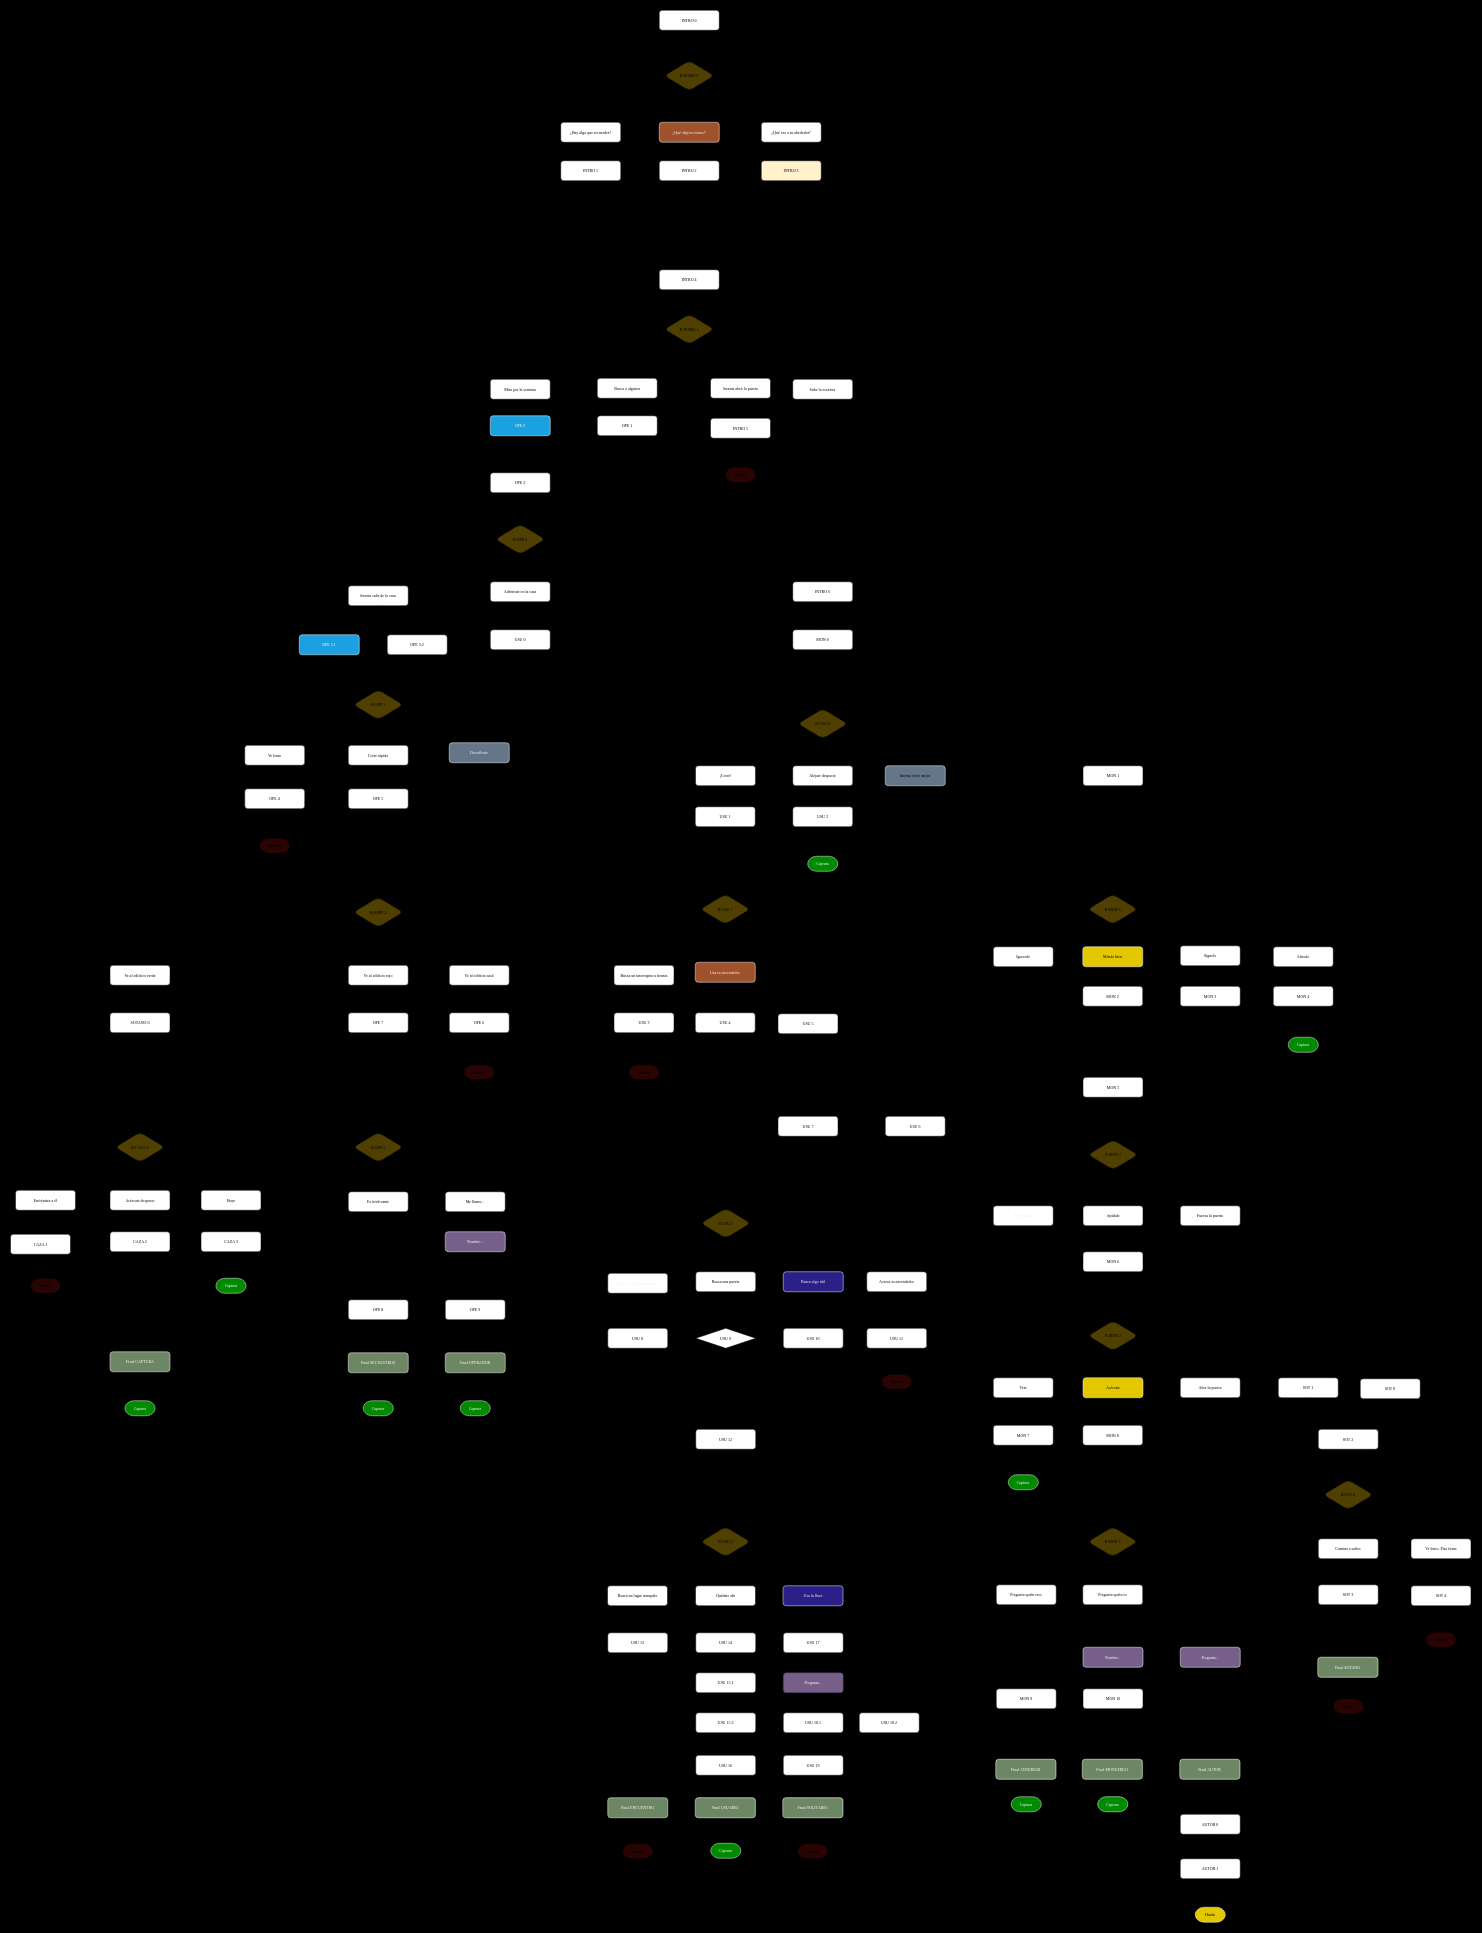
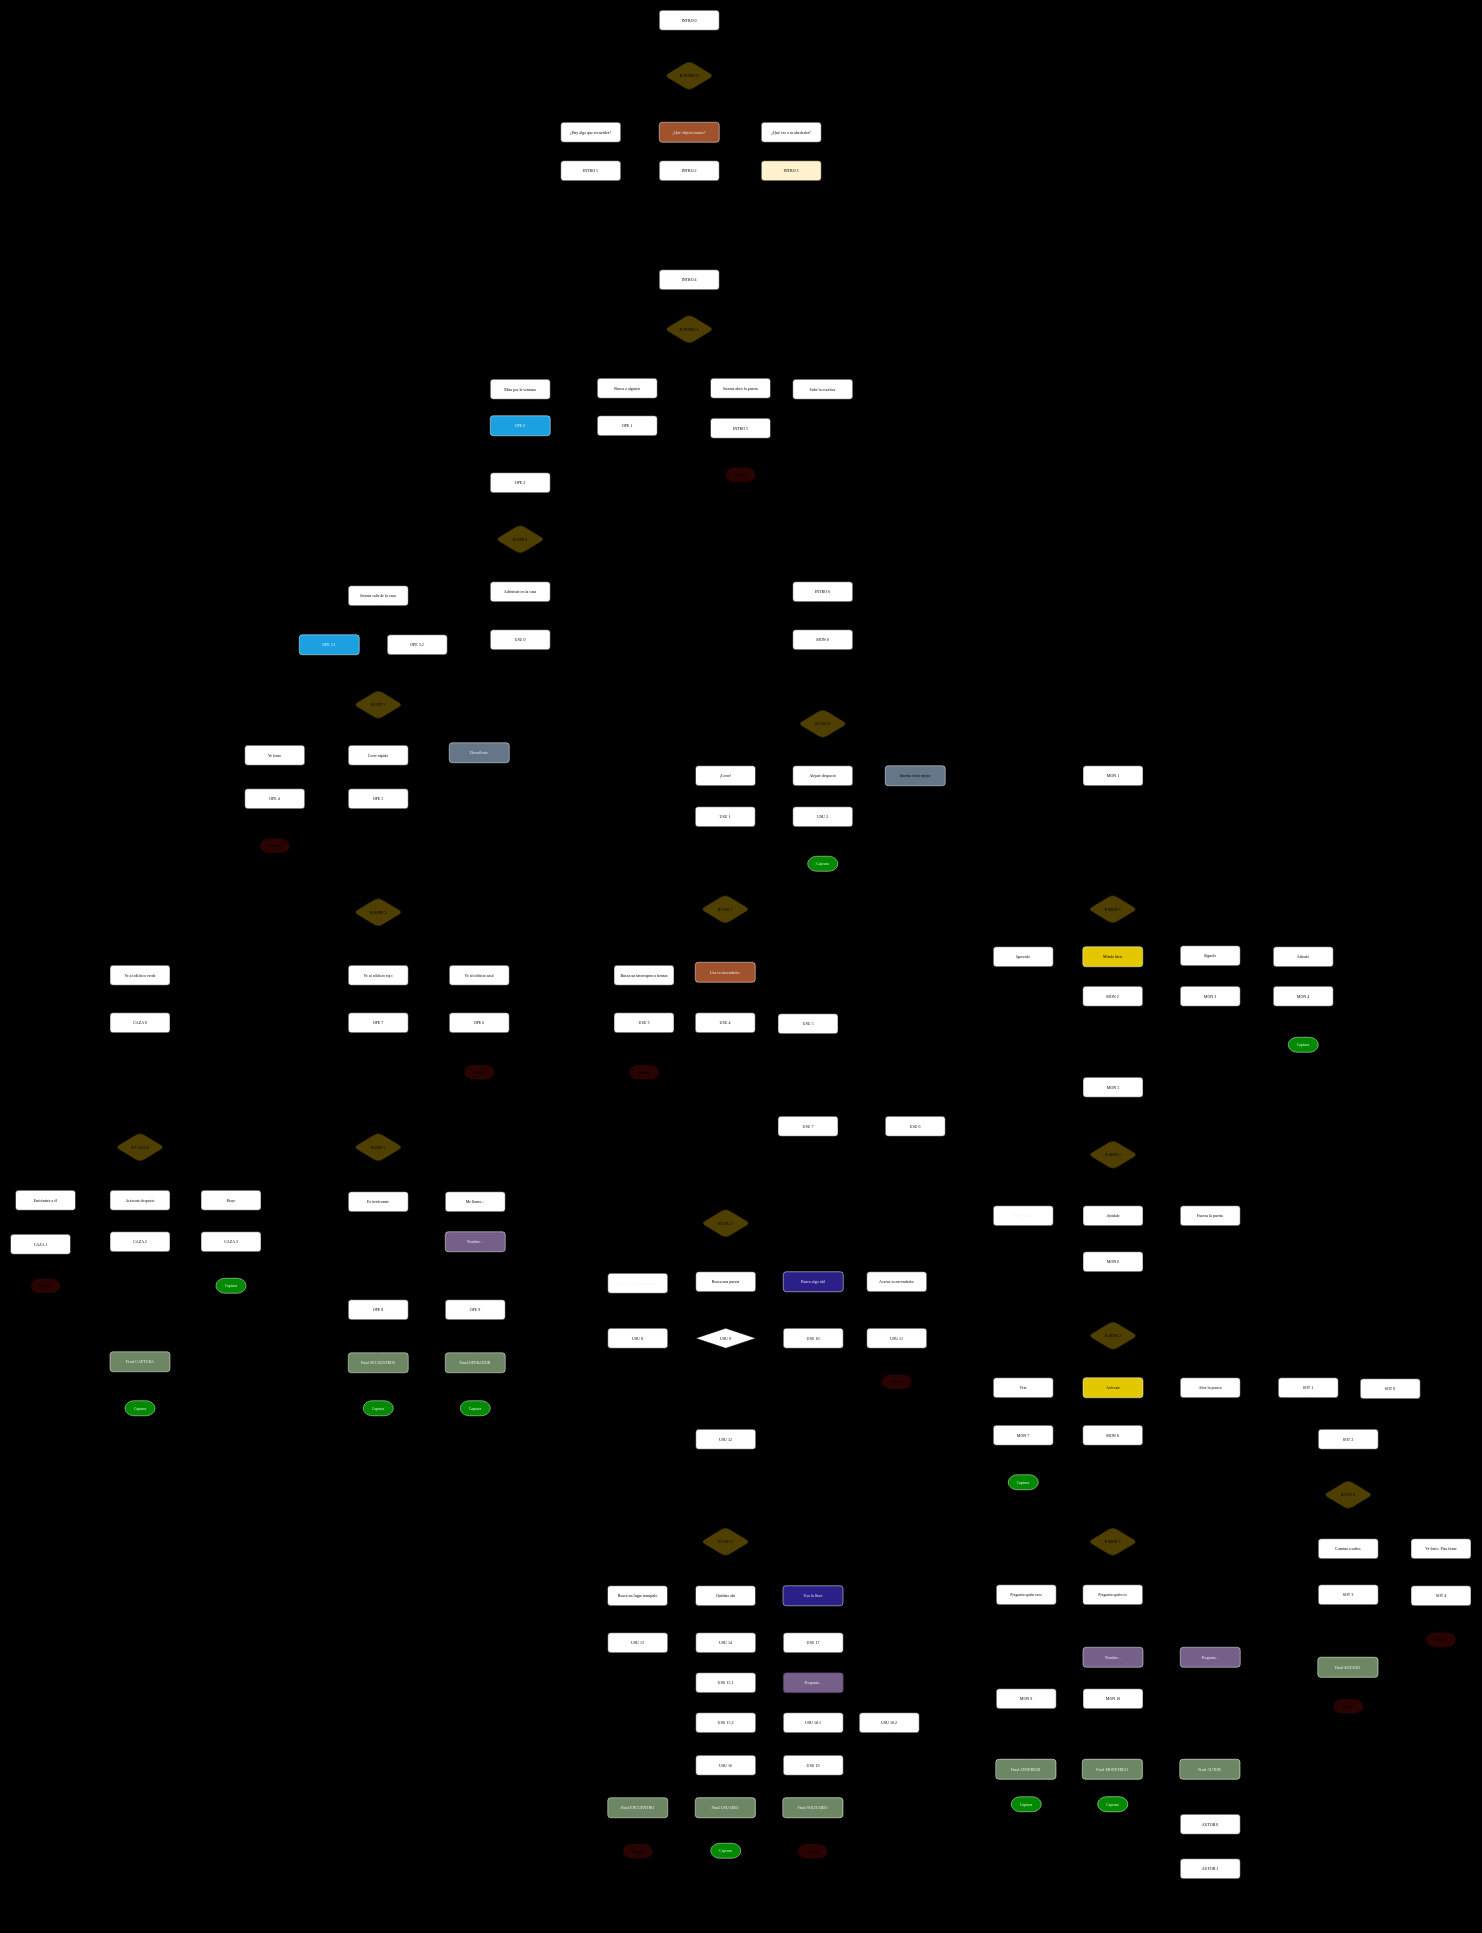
(140, 1023) -> (140, 1023)
(1210, 1904) -> none
(1210, 1915) -> none
